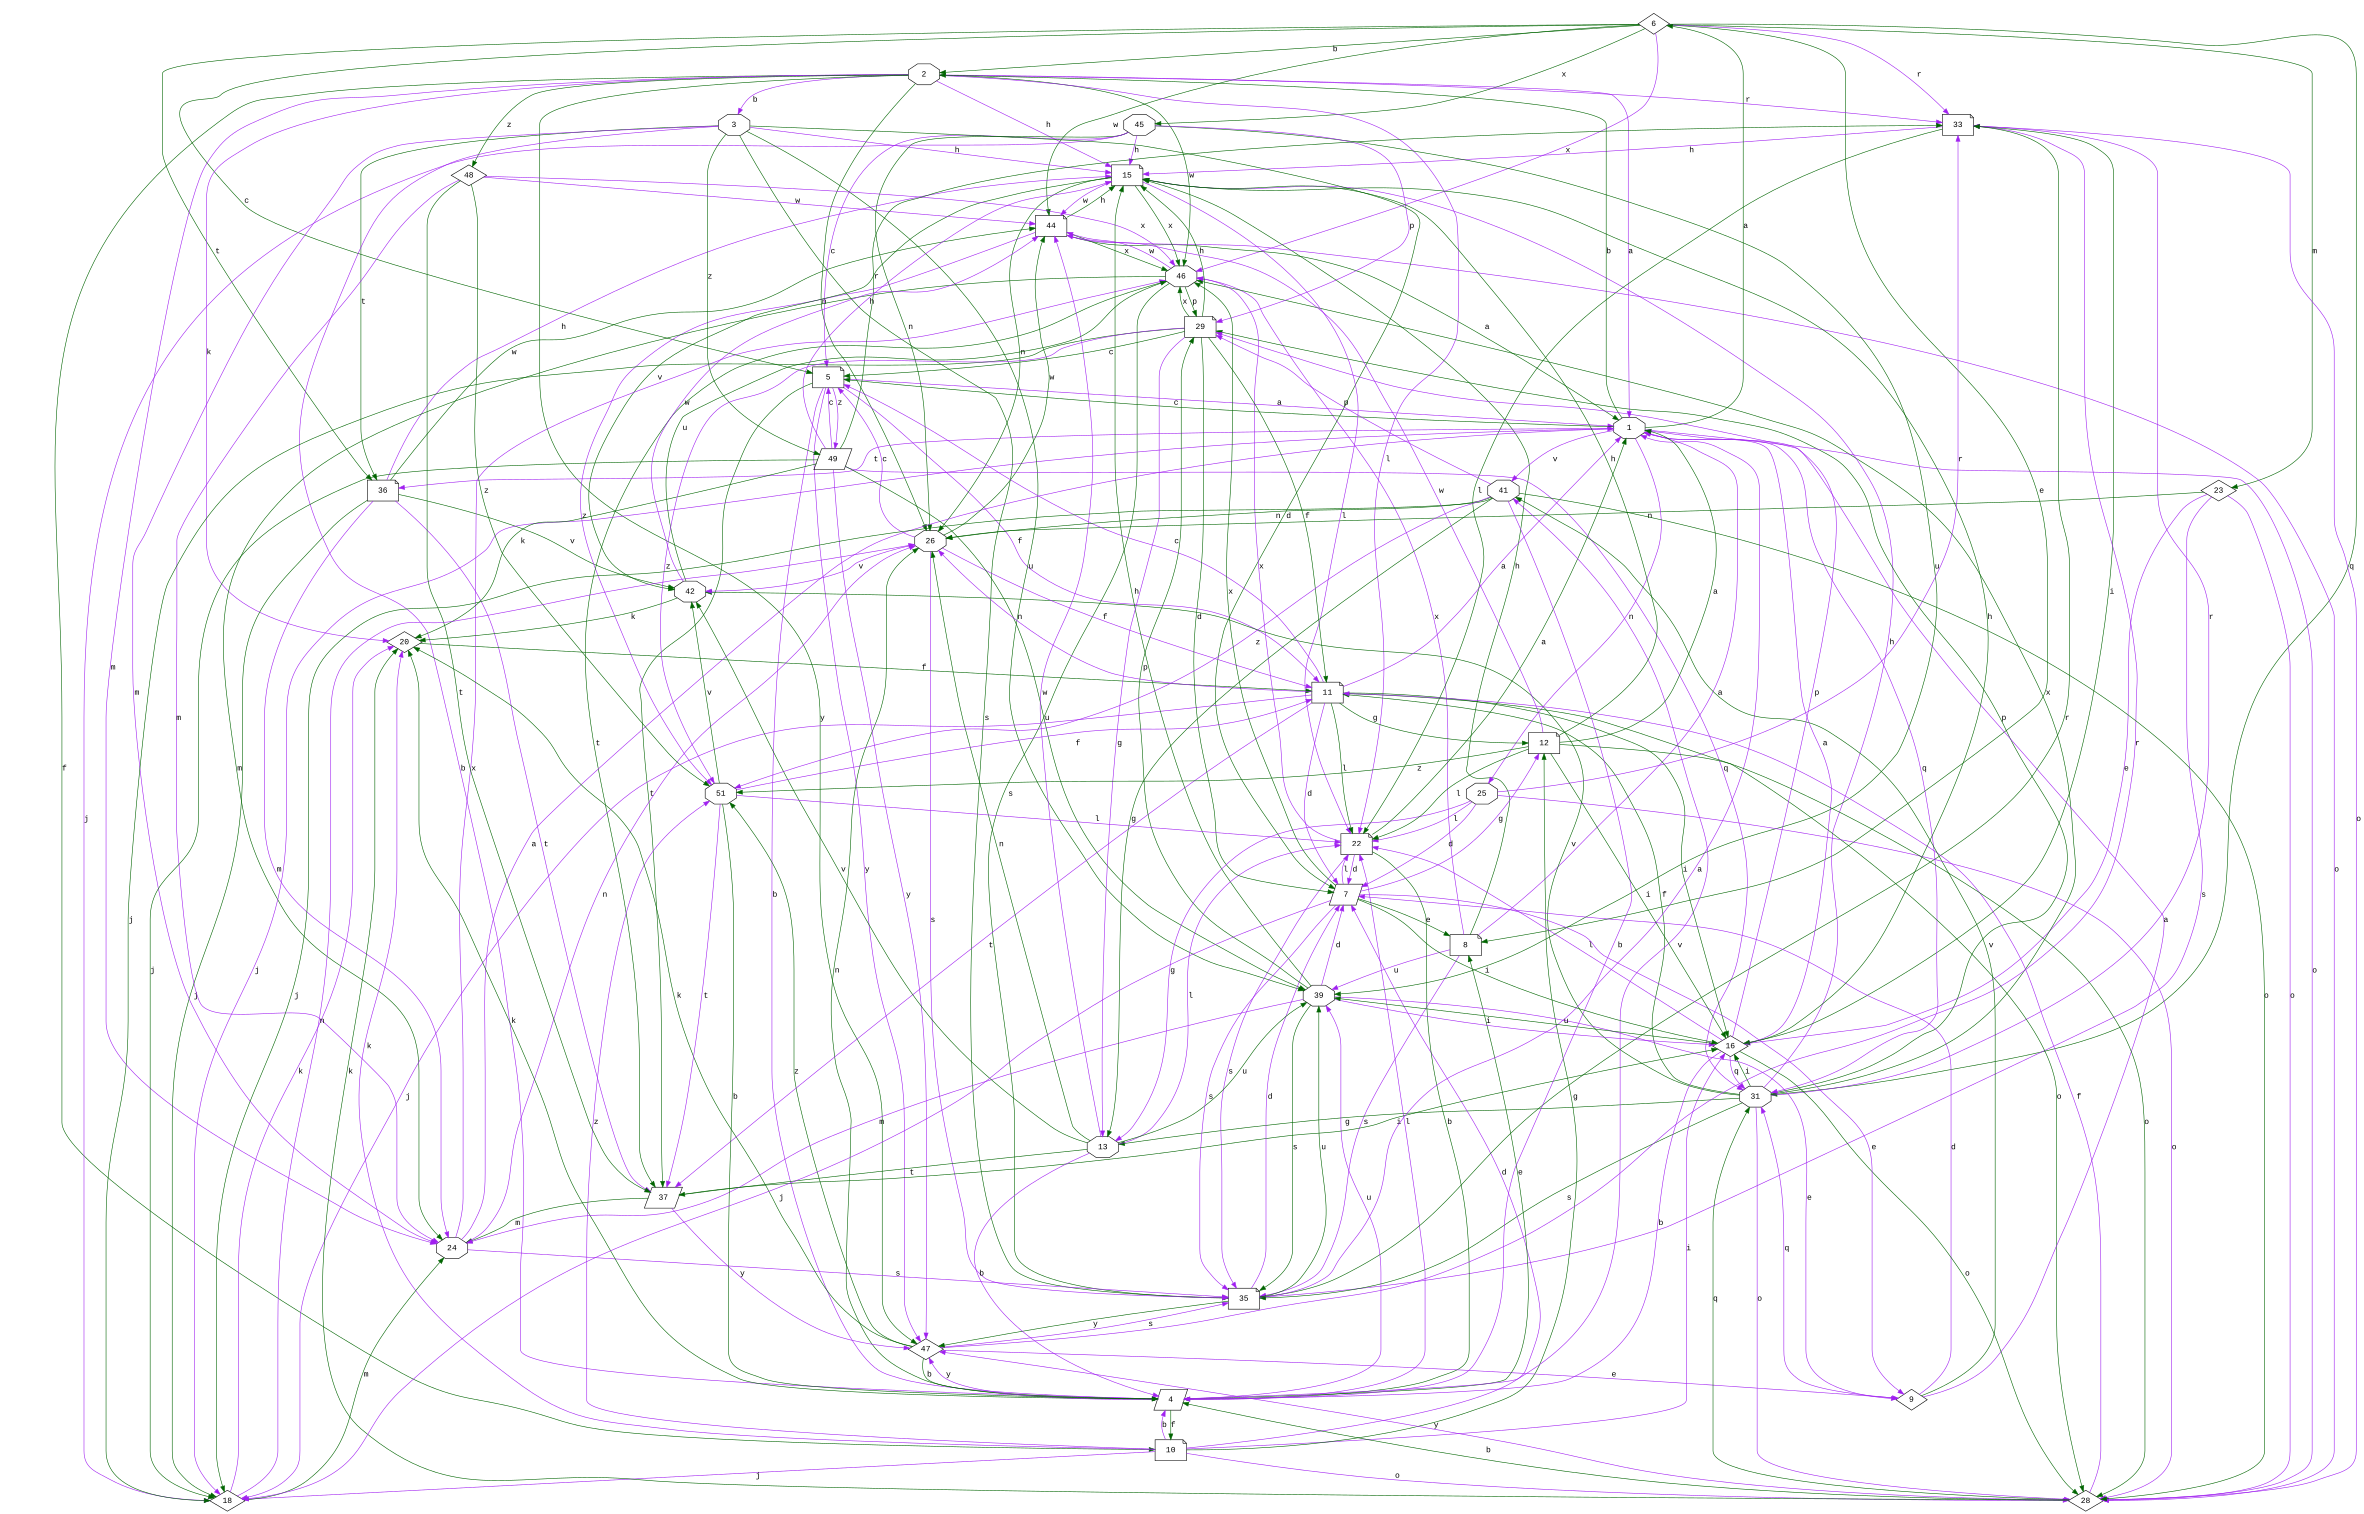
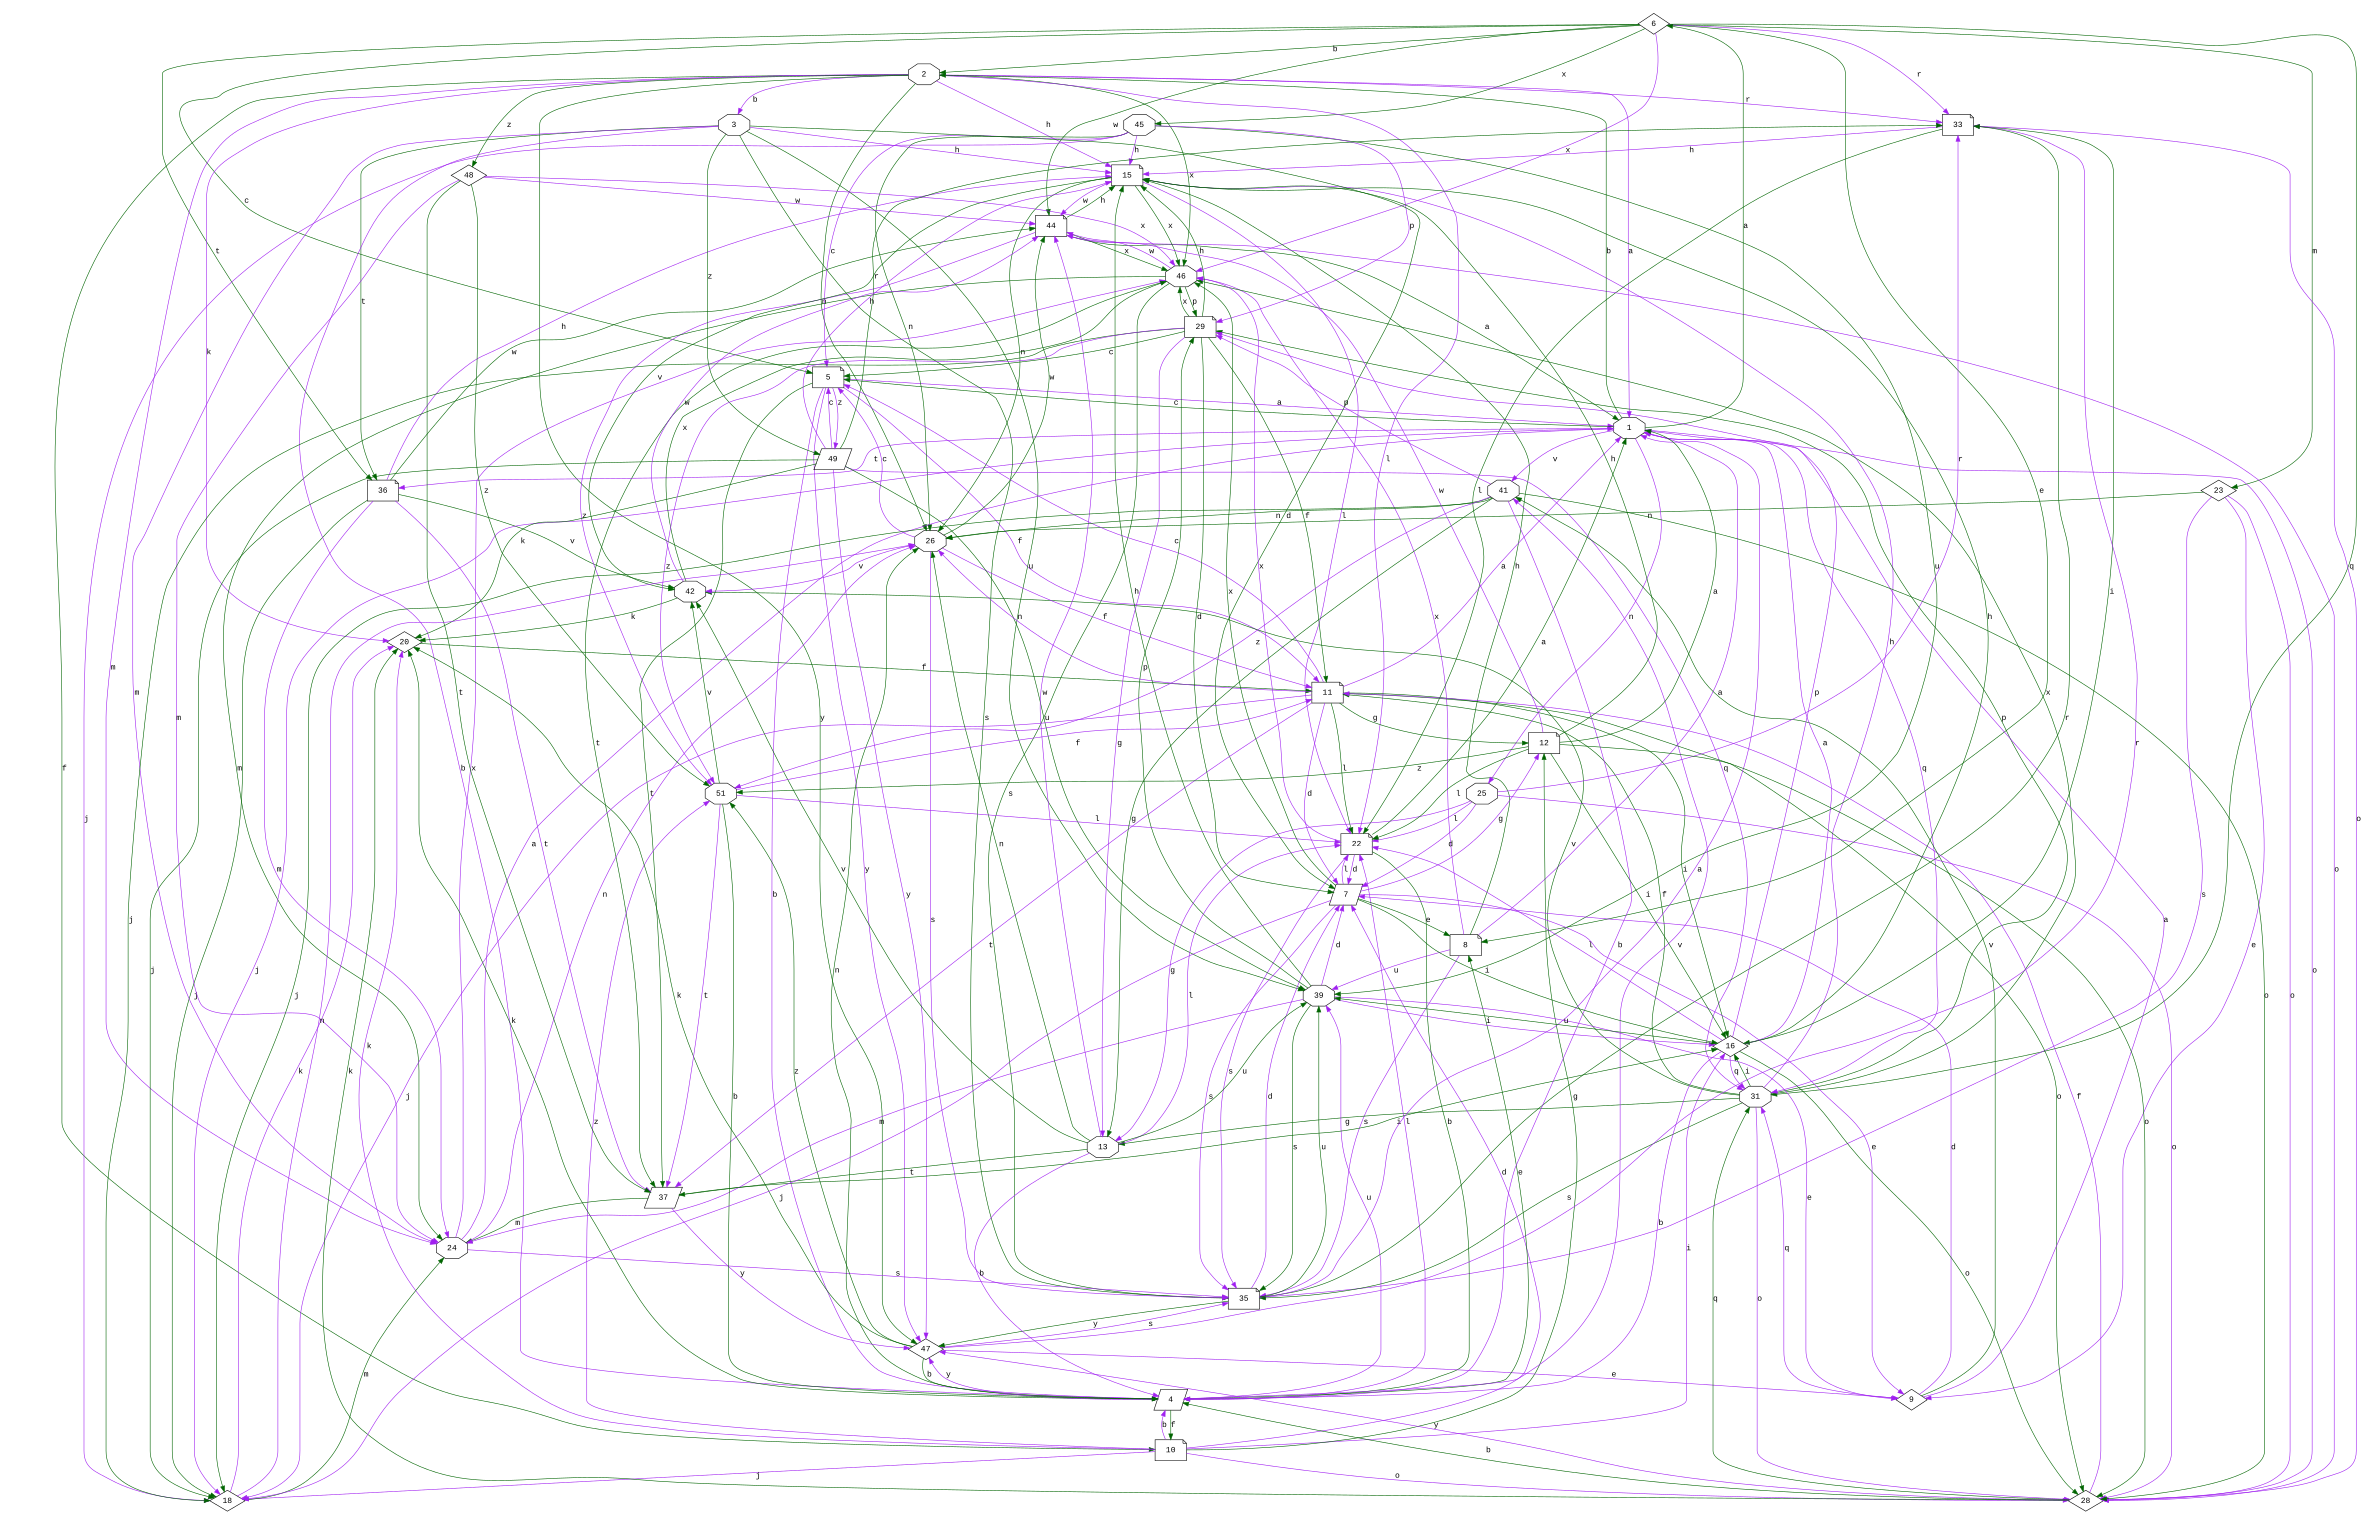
(1192, 175) -> (1192, 175)
(685, 428) -> (685, 428)
(2209, 667) -> none
(2099, 870) -> (2215, 1020)
